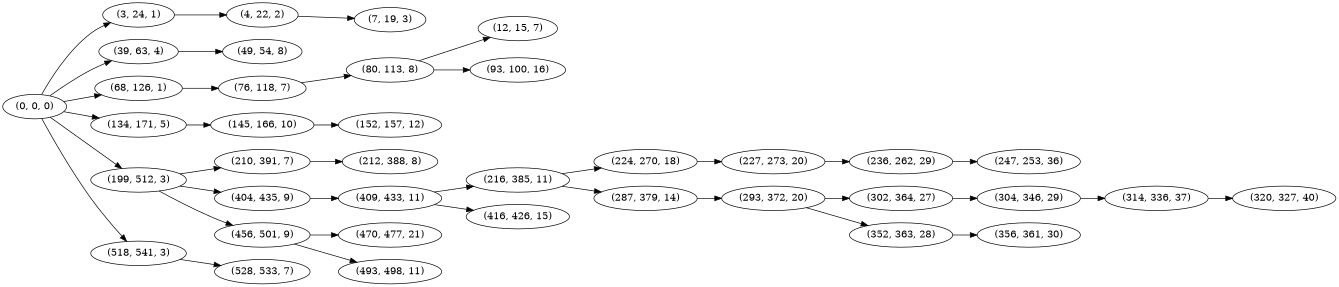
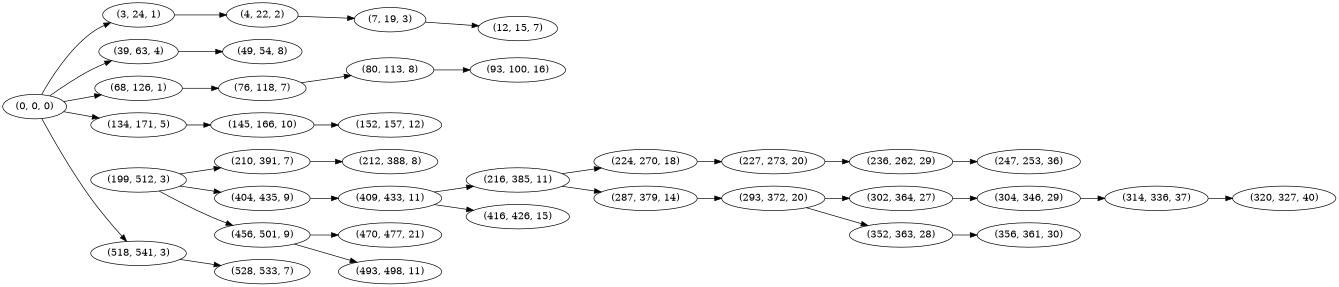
(451, 50) -> (449, 24)
(83, 141) -> none
